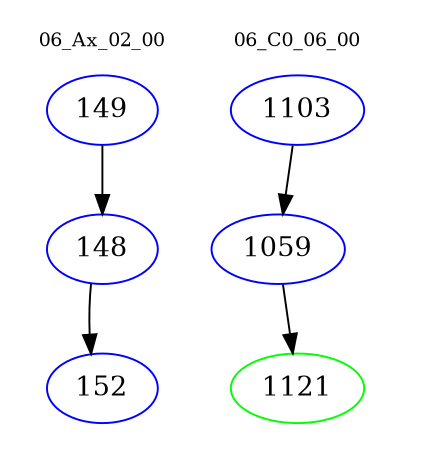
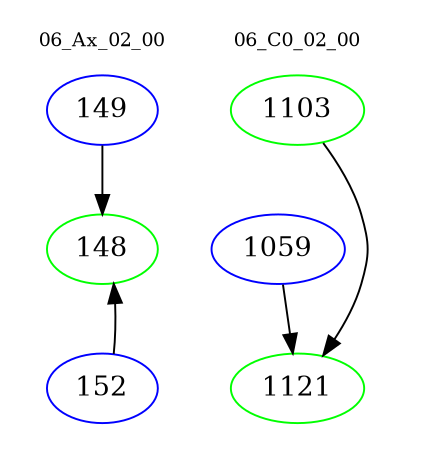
(298, 42) -> (298, 42)
(298, 110) -> (298, 110)
(289, 170) -> (367, 239)
(102, 249) -> (102, 249)
(89, 309) -> (115, 329)
